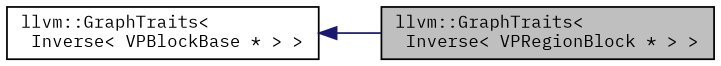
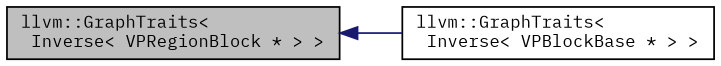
(359, 33) -> (380, 33)
